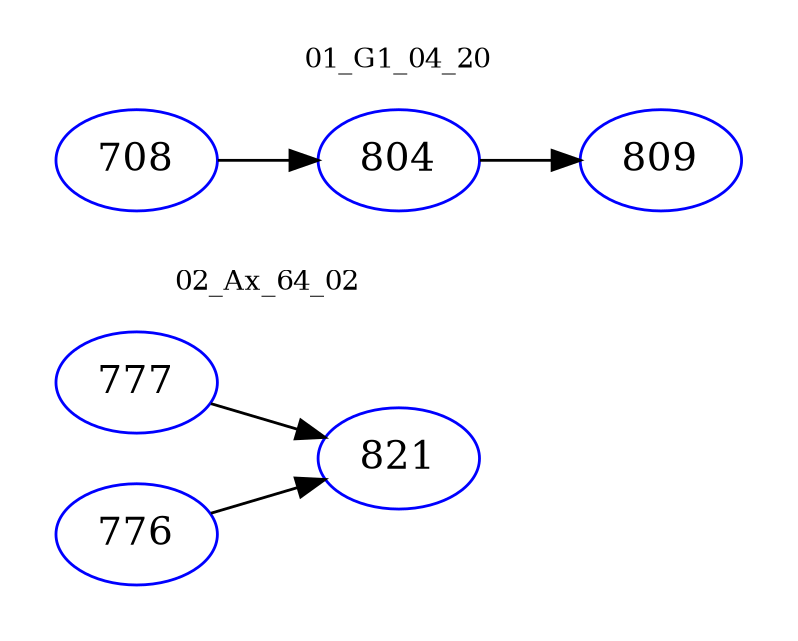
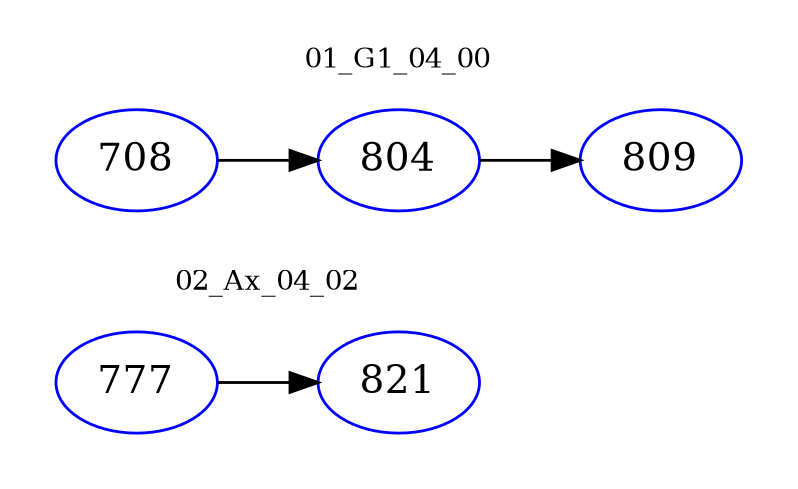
(399, 60) -> (399, 60)
(268, 283) -> (268, 283)
(137, 534) -> none
